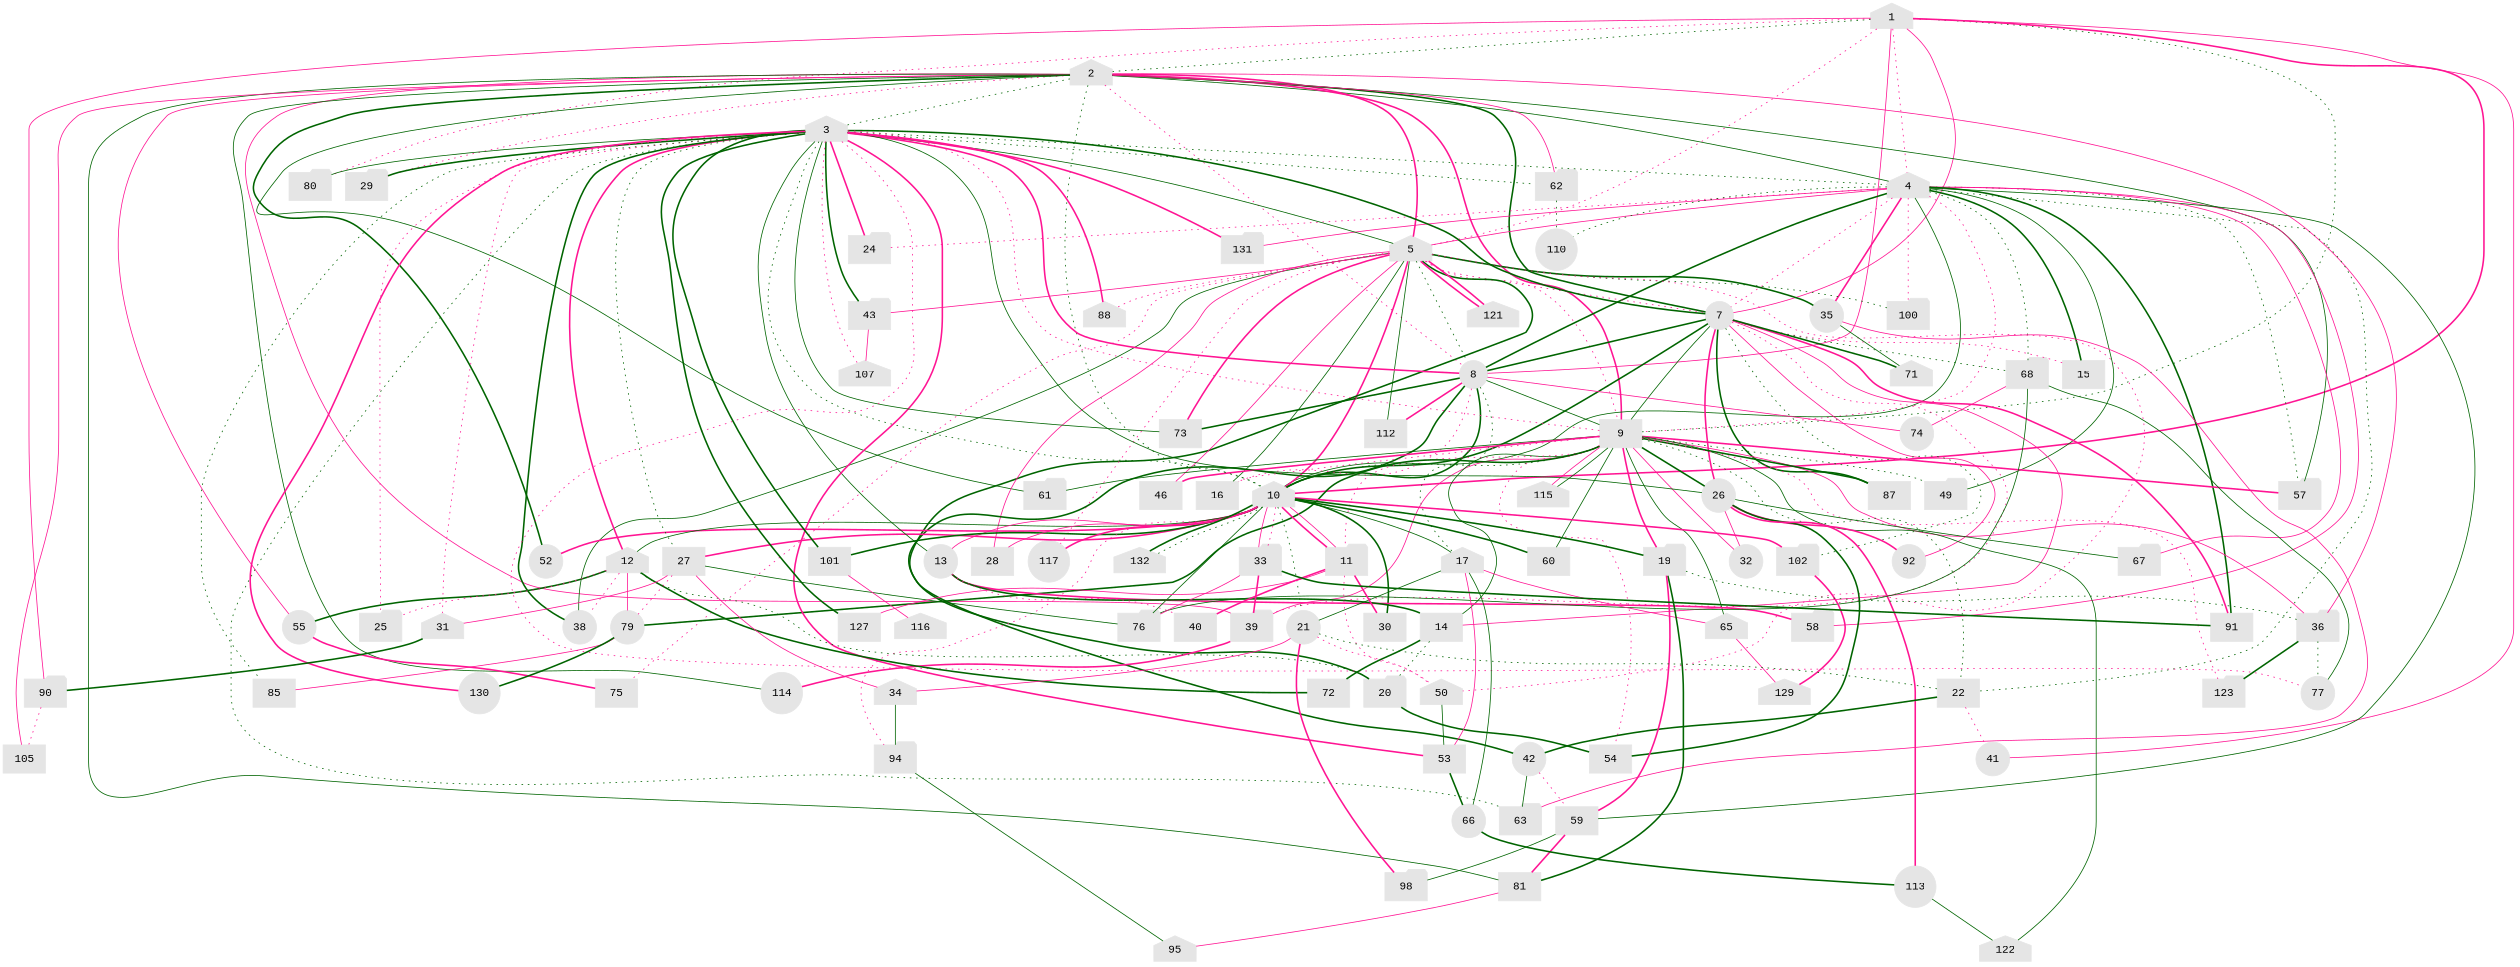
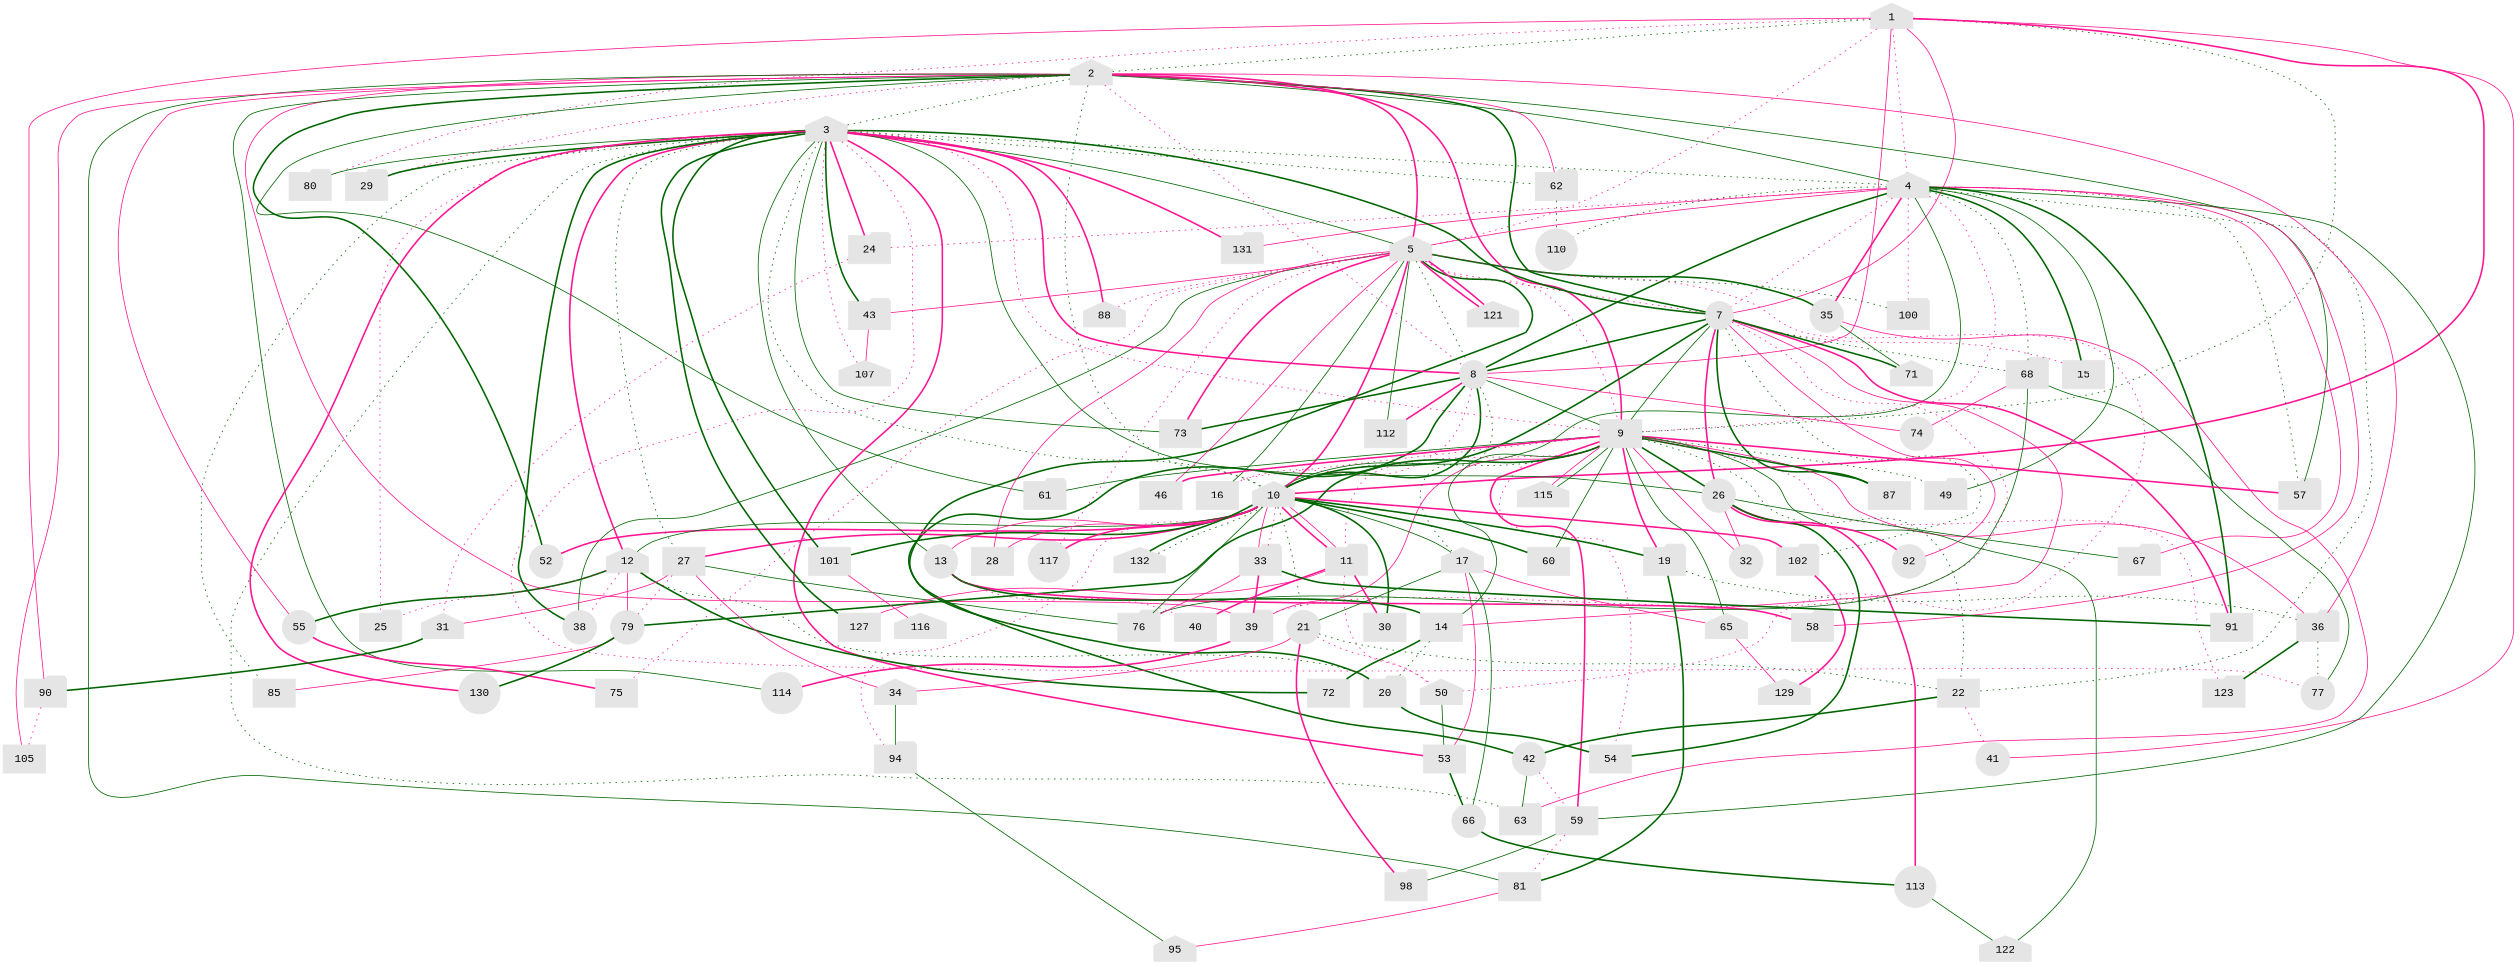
(492, 247) -> (609, 399)
(1664, 705) -> (1581, 556)
(1546, 856) -> (1546, 856)
